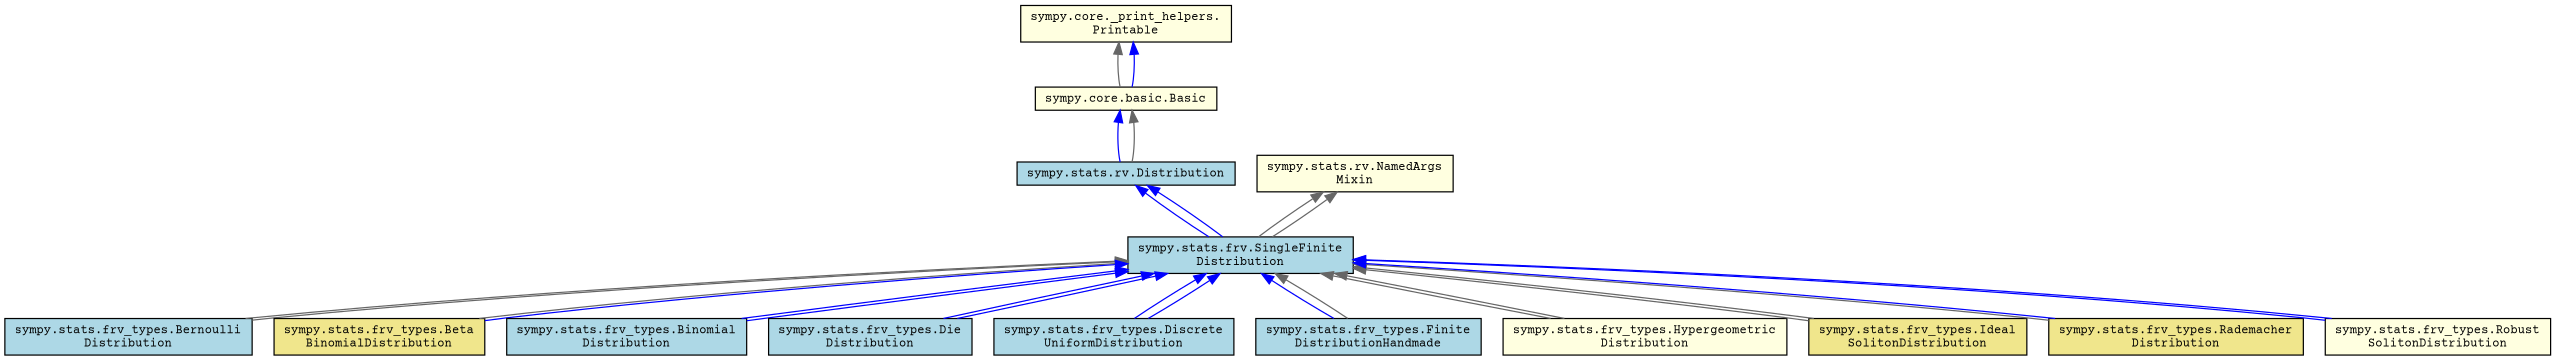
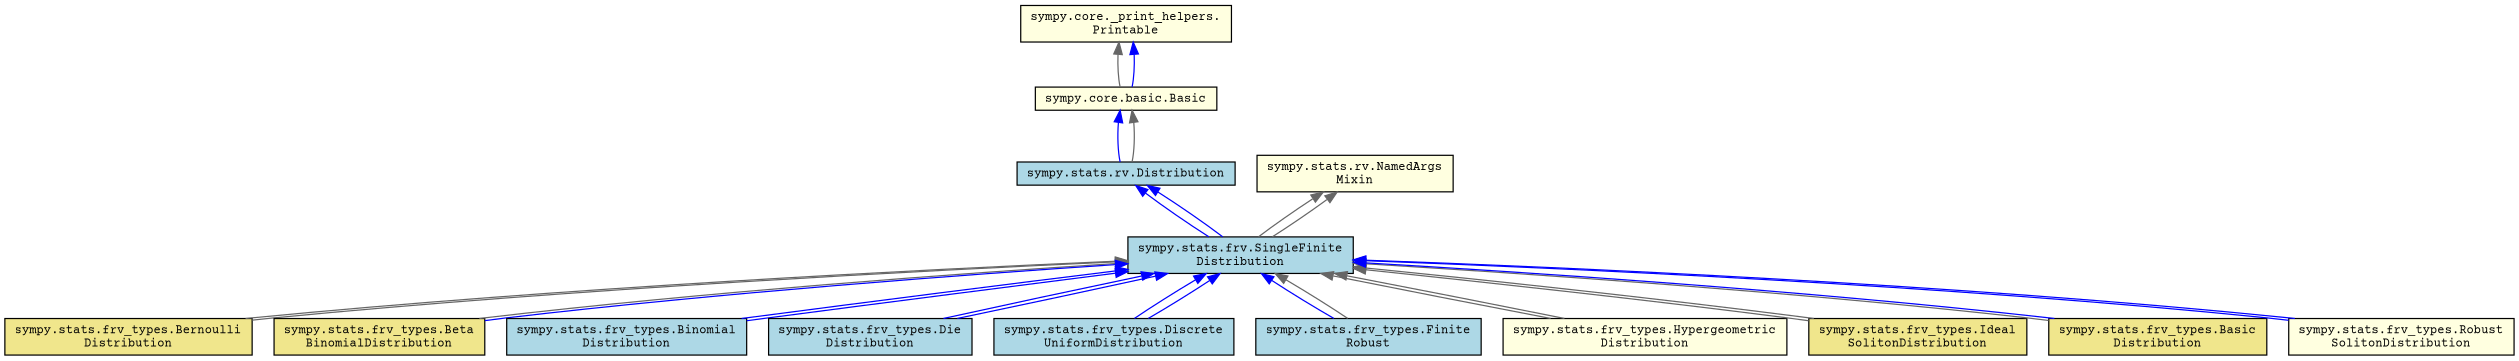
(129, 337) -> (129, 337)
(1368, 337) -> (1368, 337)
(2176, 337) -> (2158, 337)
